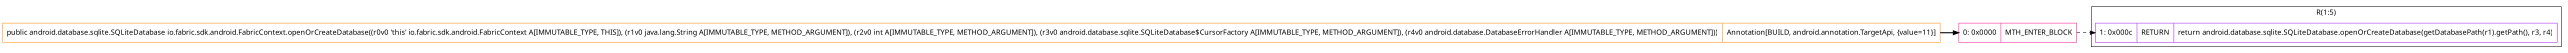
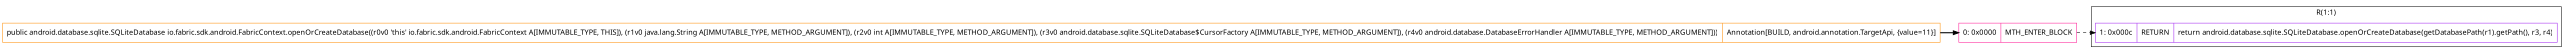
(2326, 13) -> (2326, 13)
